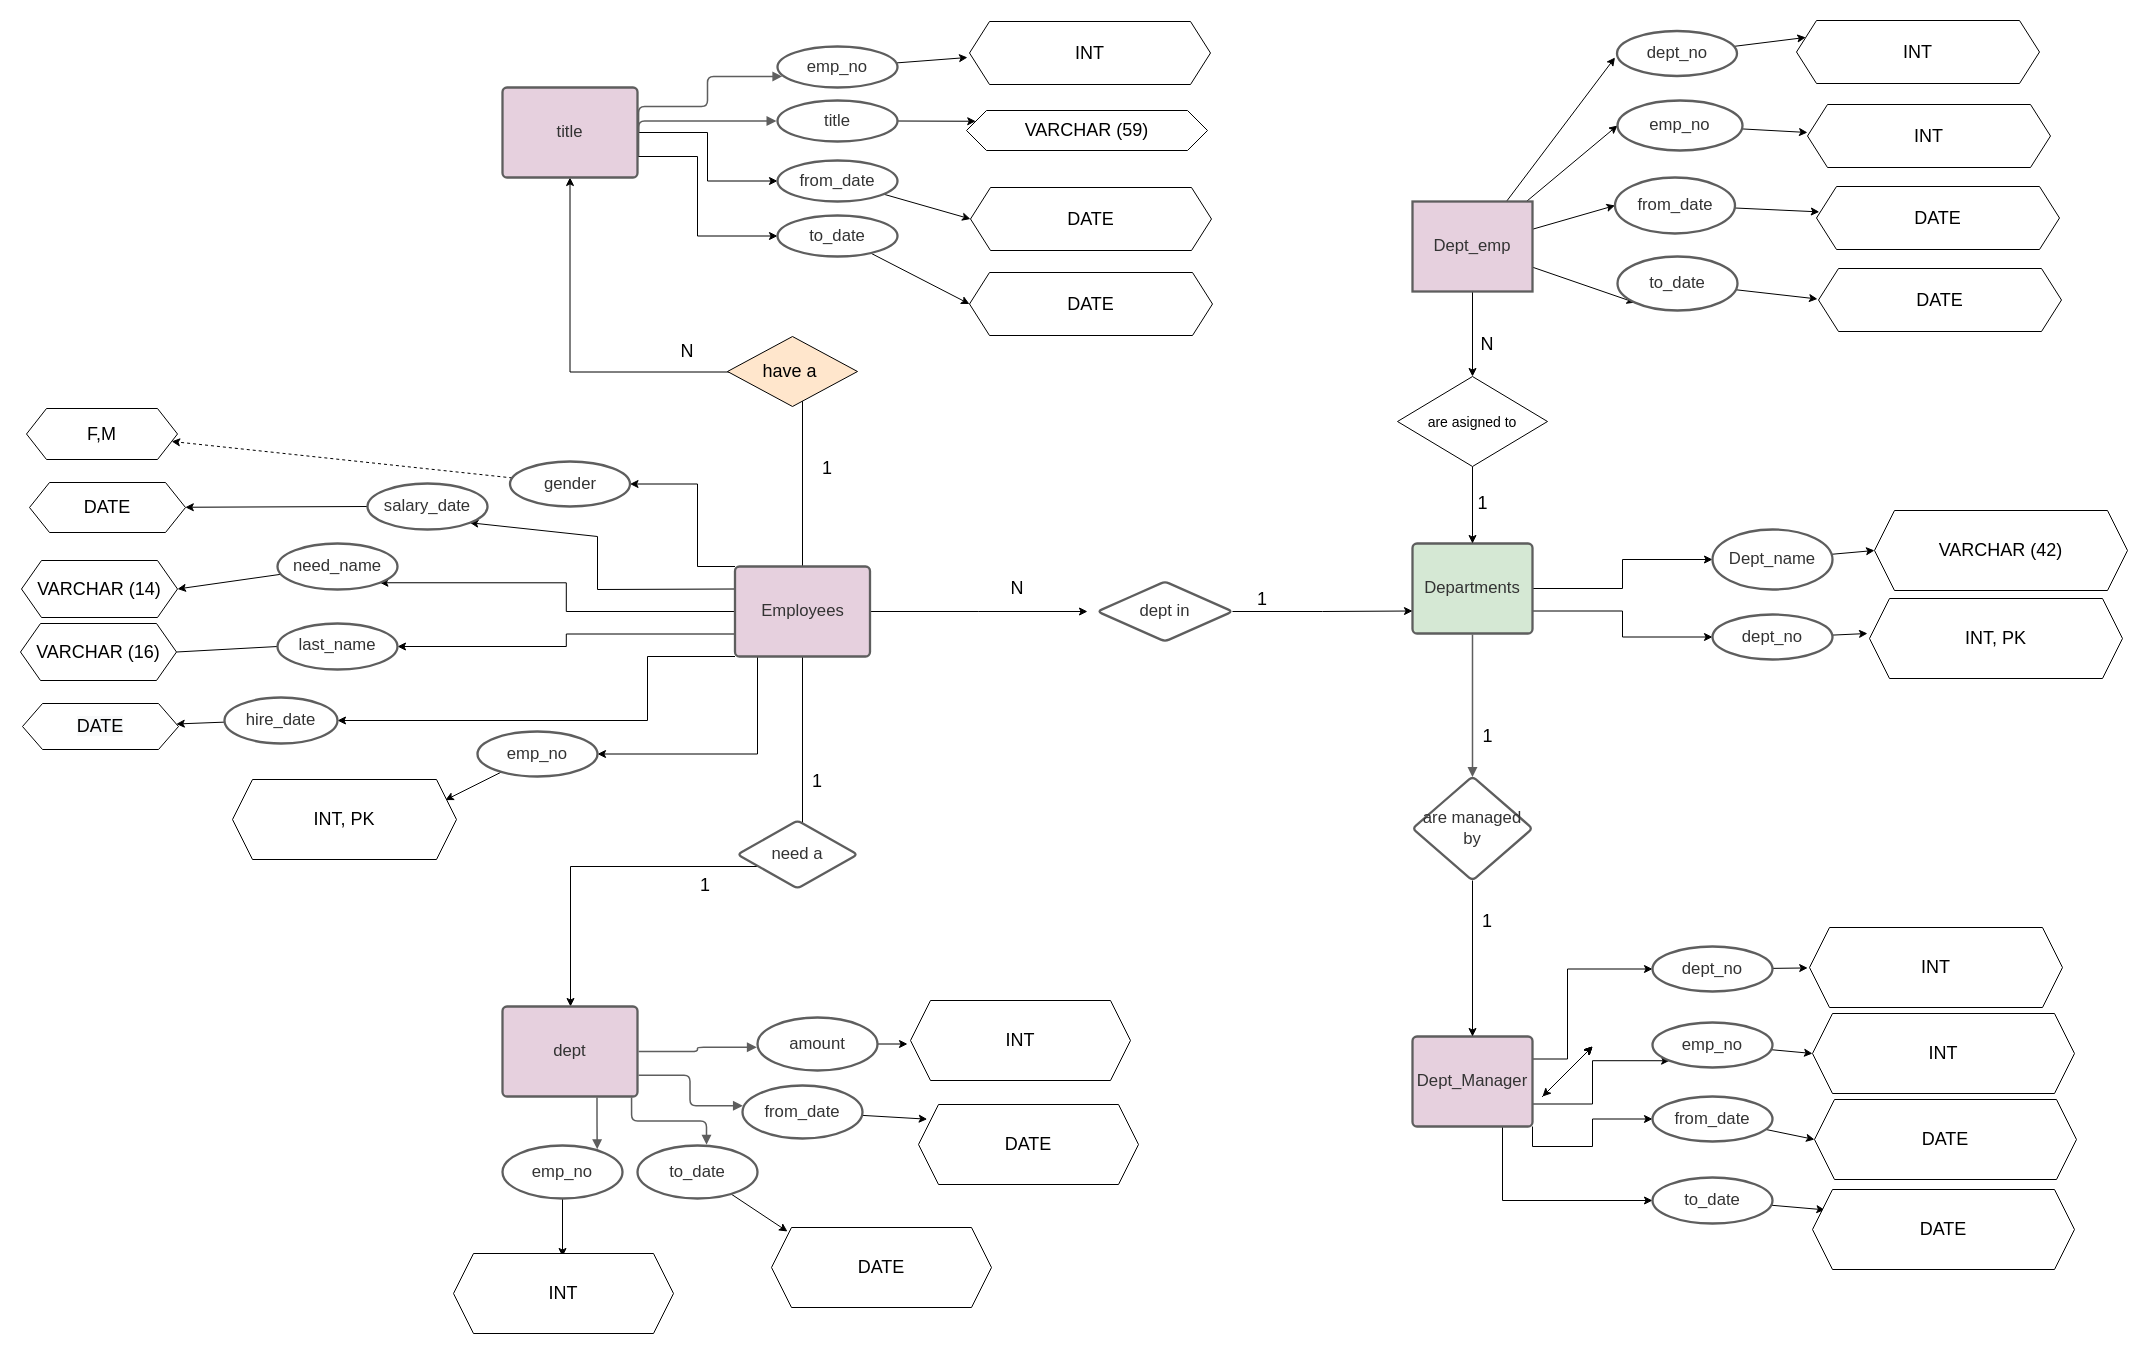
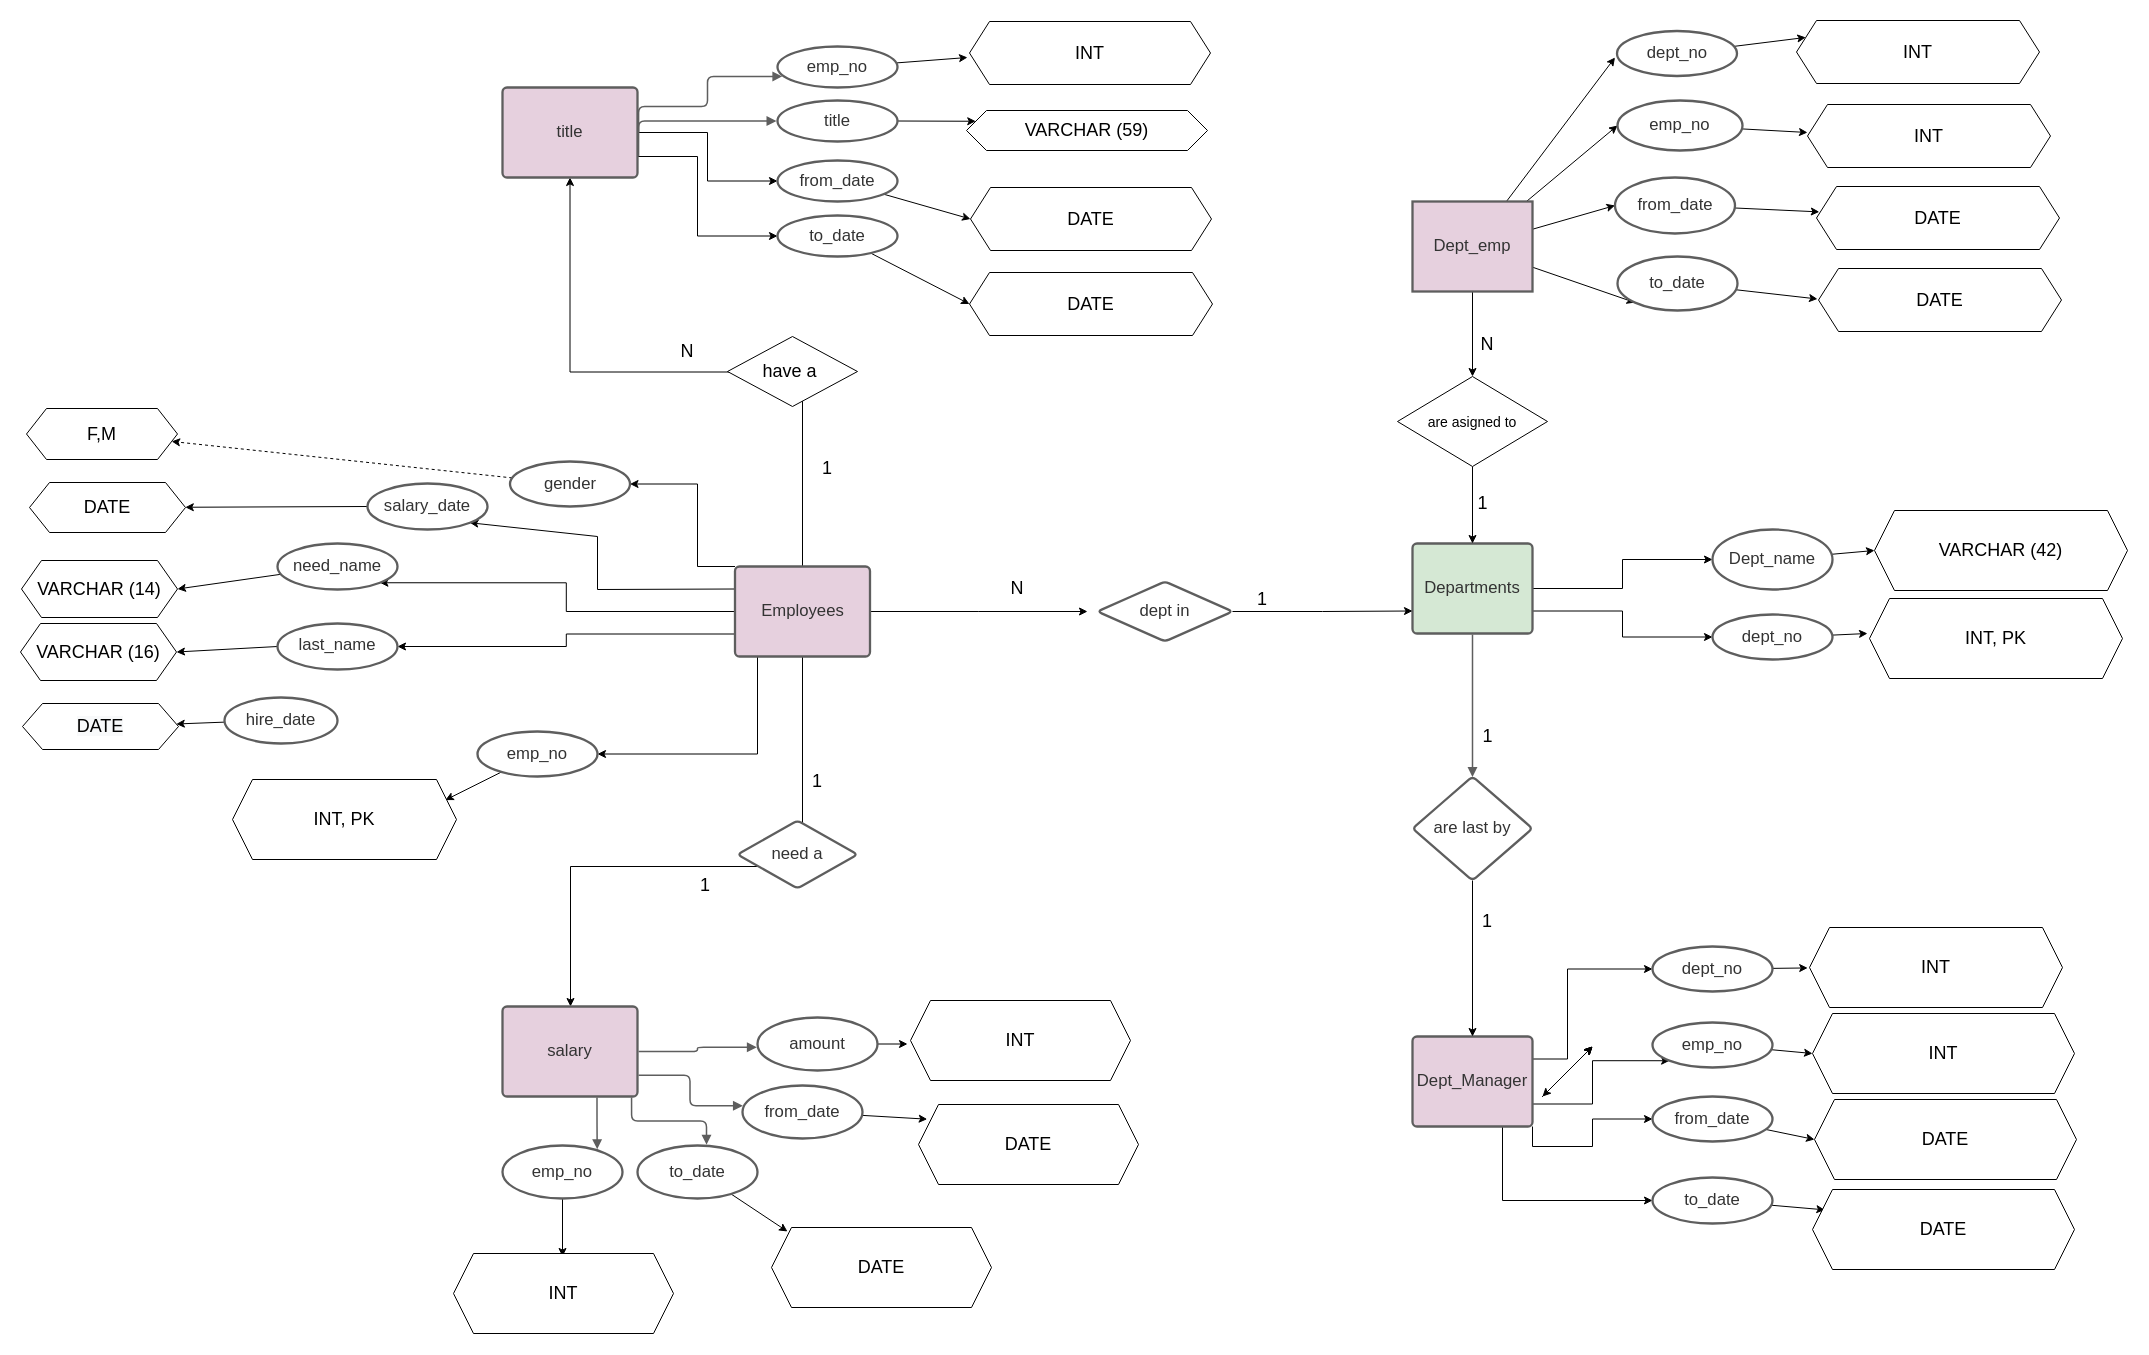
(793, 372) -> (793, 372)
(182, 652) -> (184, 652)
(571, 721) -> none
(1473, 829) -> (1473, 829)
(570, 1052) -> (570, 1052)
